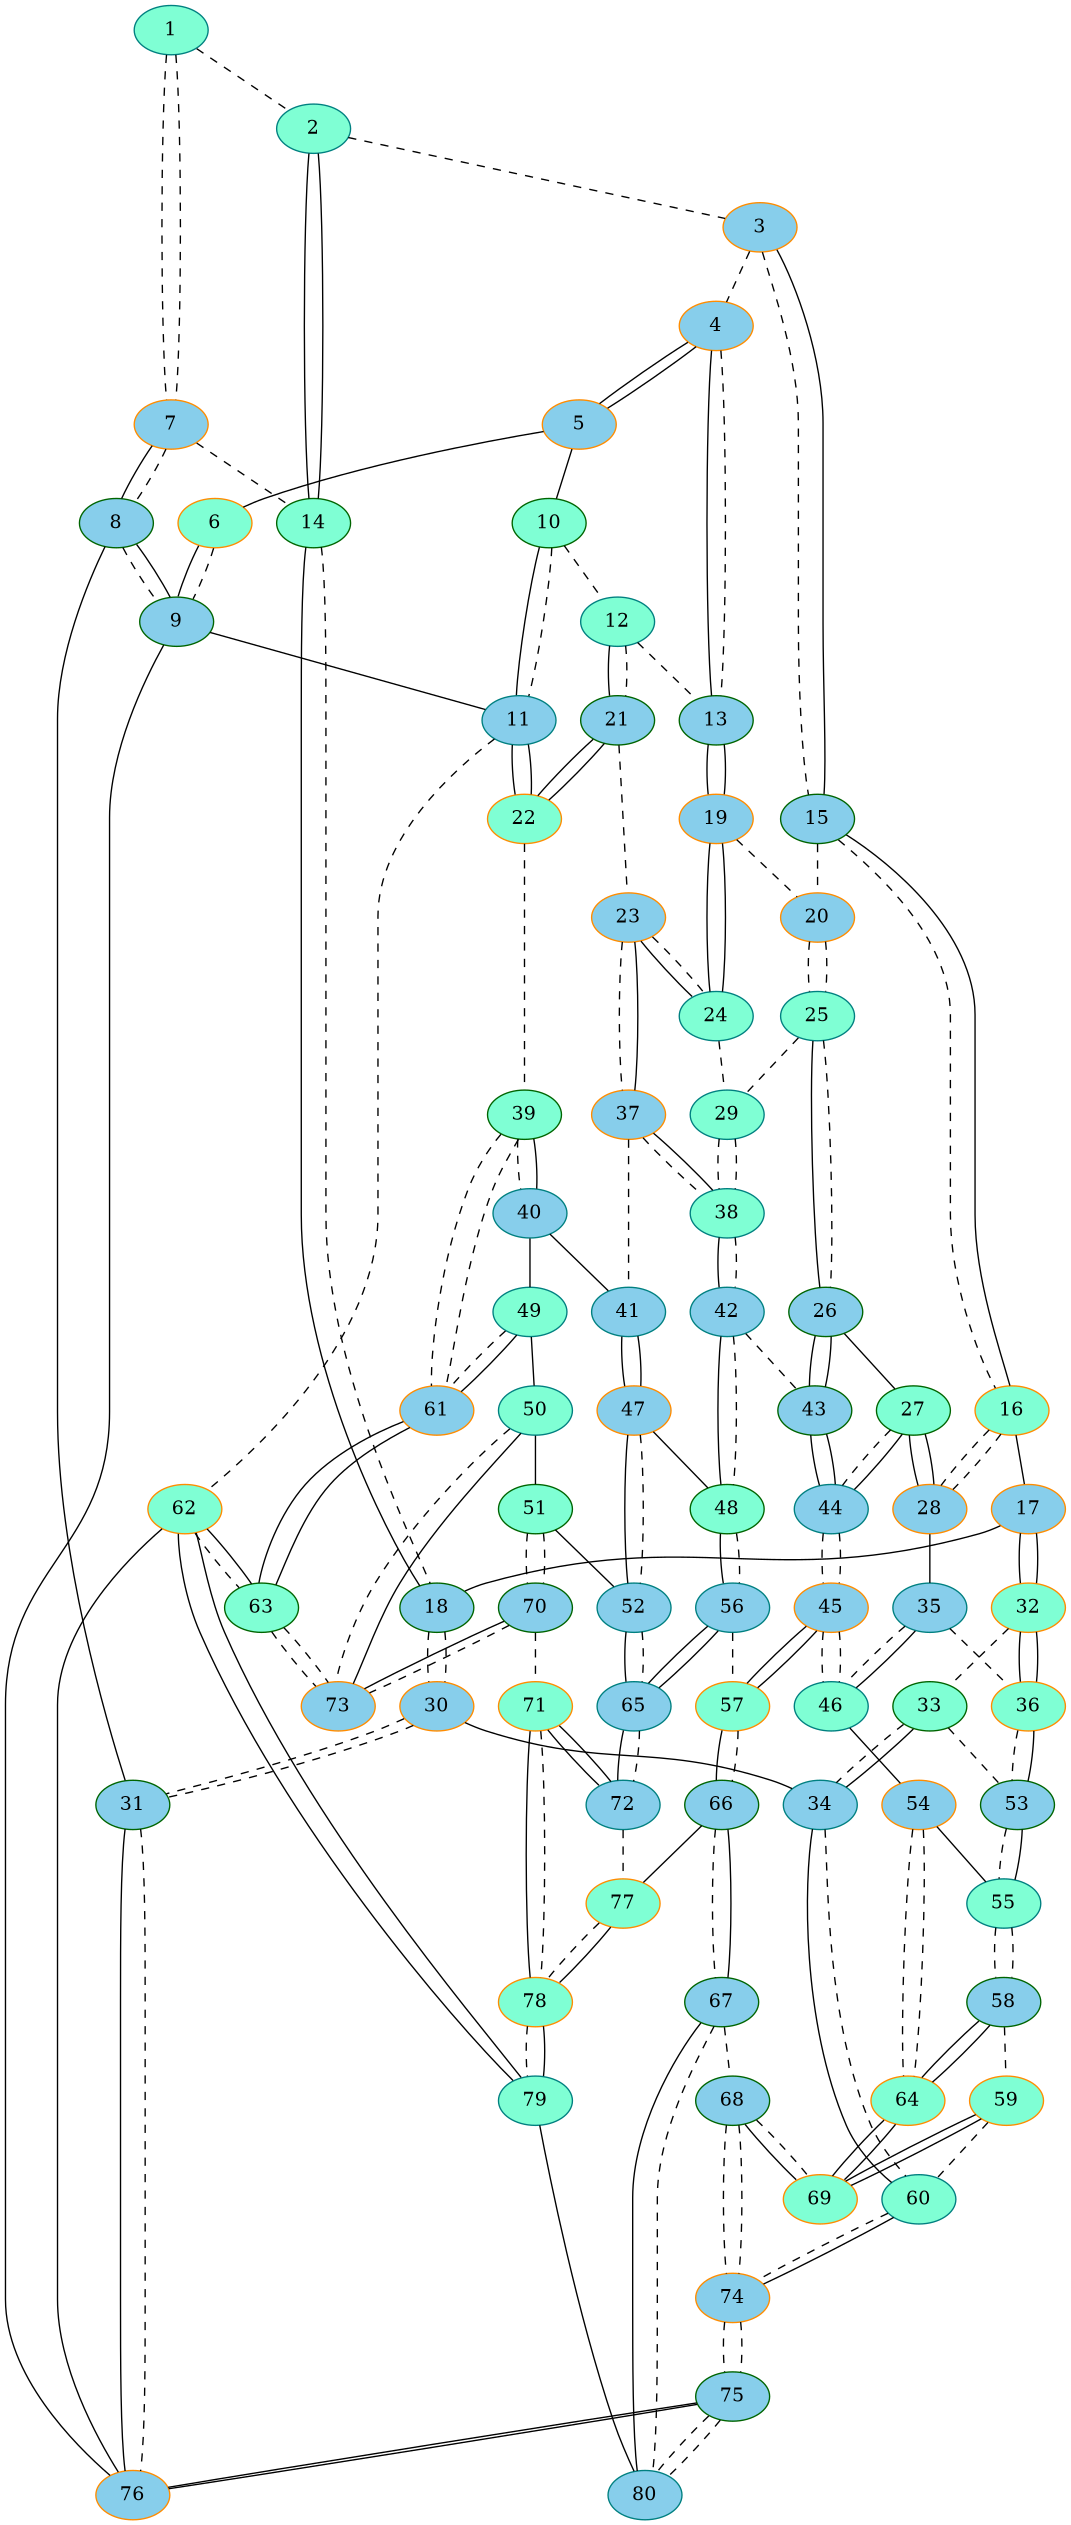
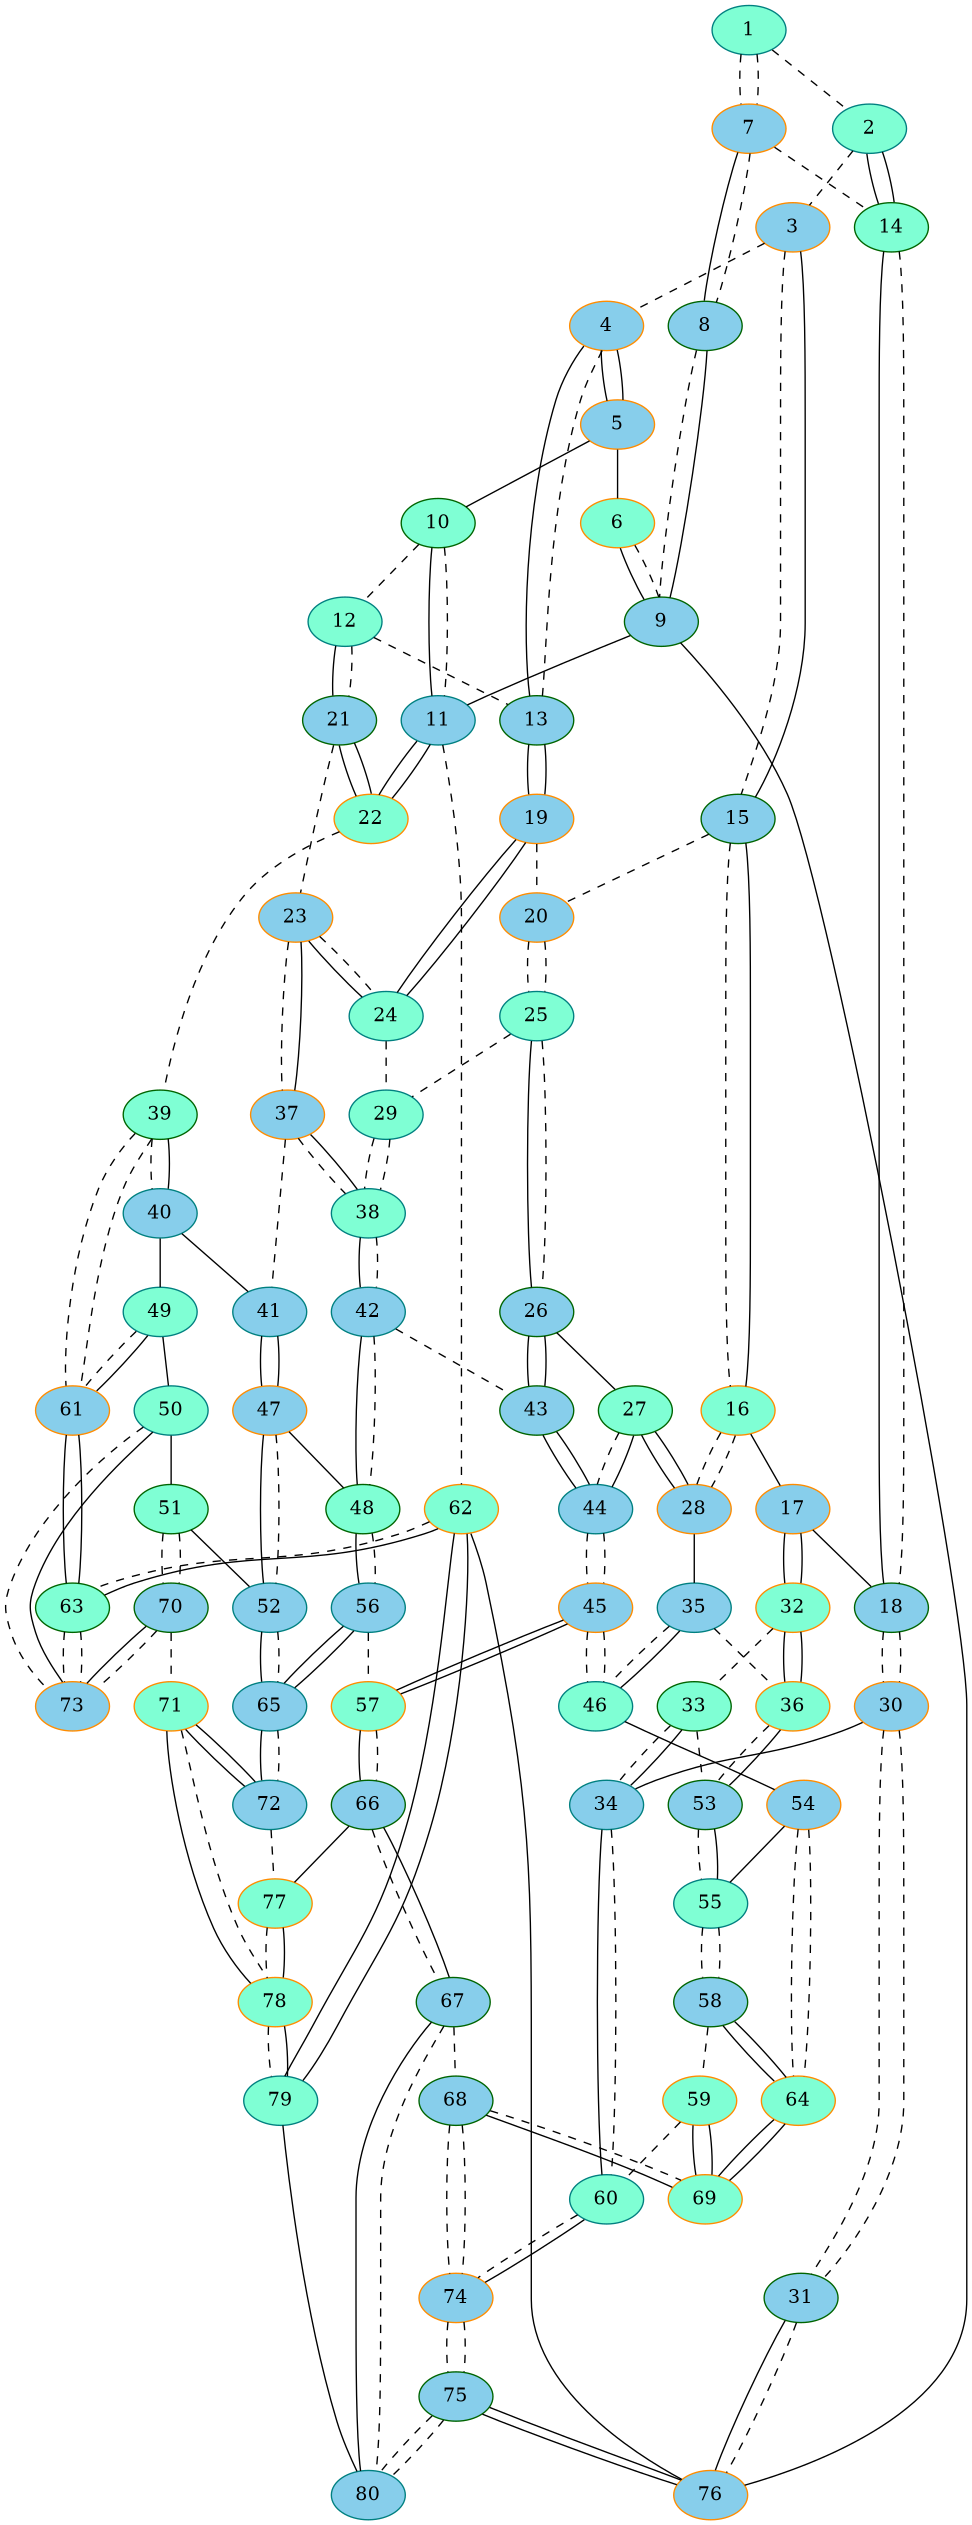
(58, 1163) -> none
